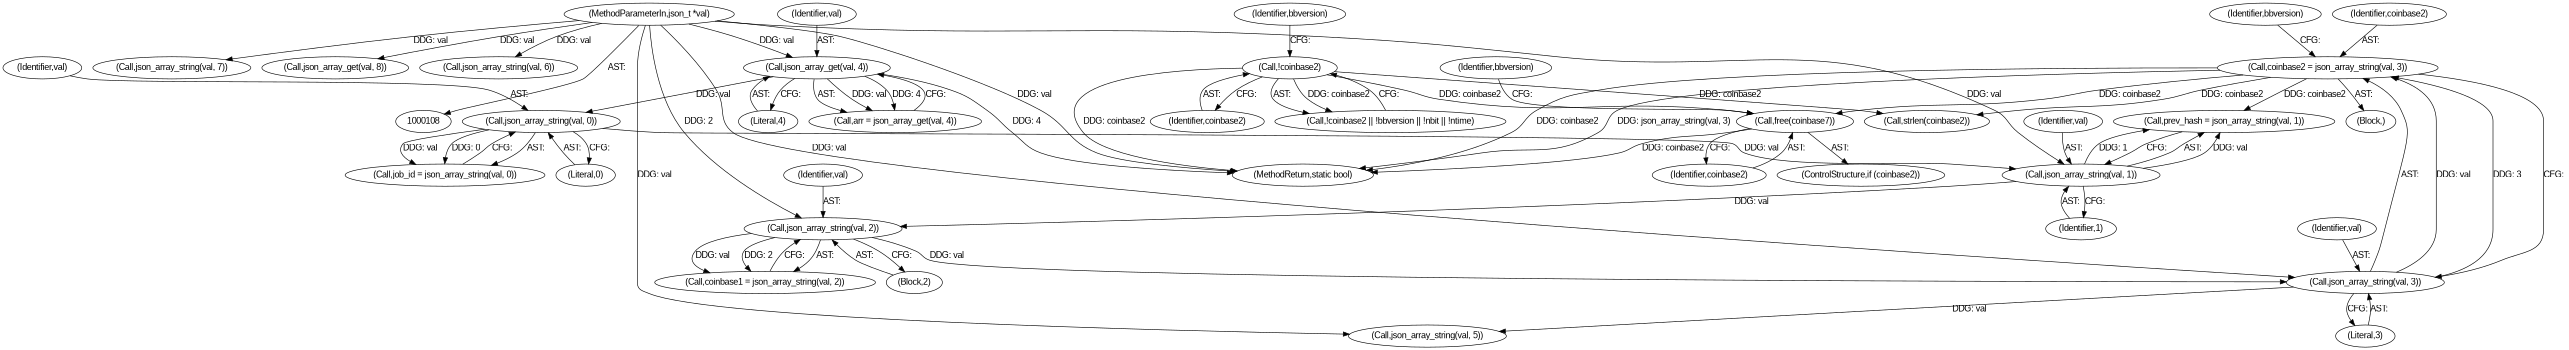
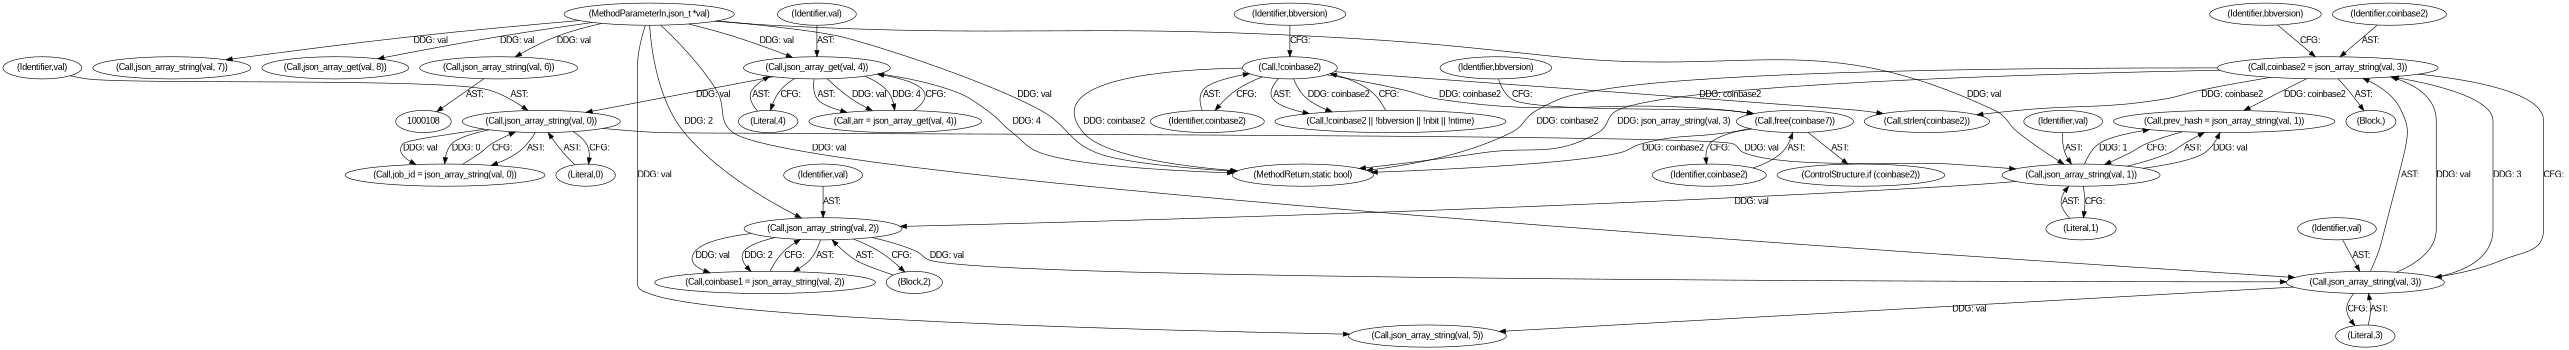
(554, 88) -> (463, 93)
(2043, 99) -> none
(2081, 229) -> (2081, 229)
